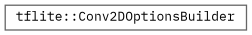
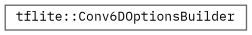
(126, 18) -> (126, 18)
